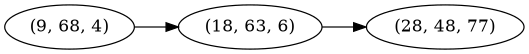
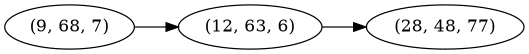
(70, 27) -> (70, 27)
(250, 27) -> (250, 27)
